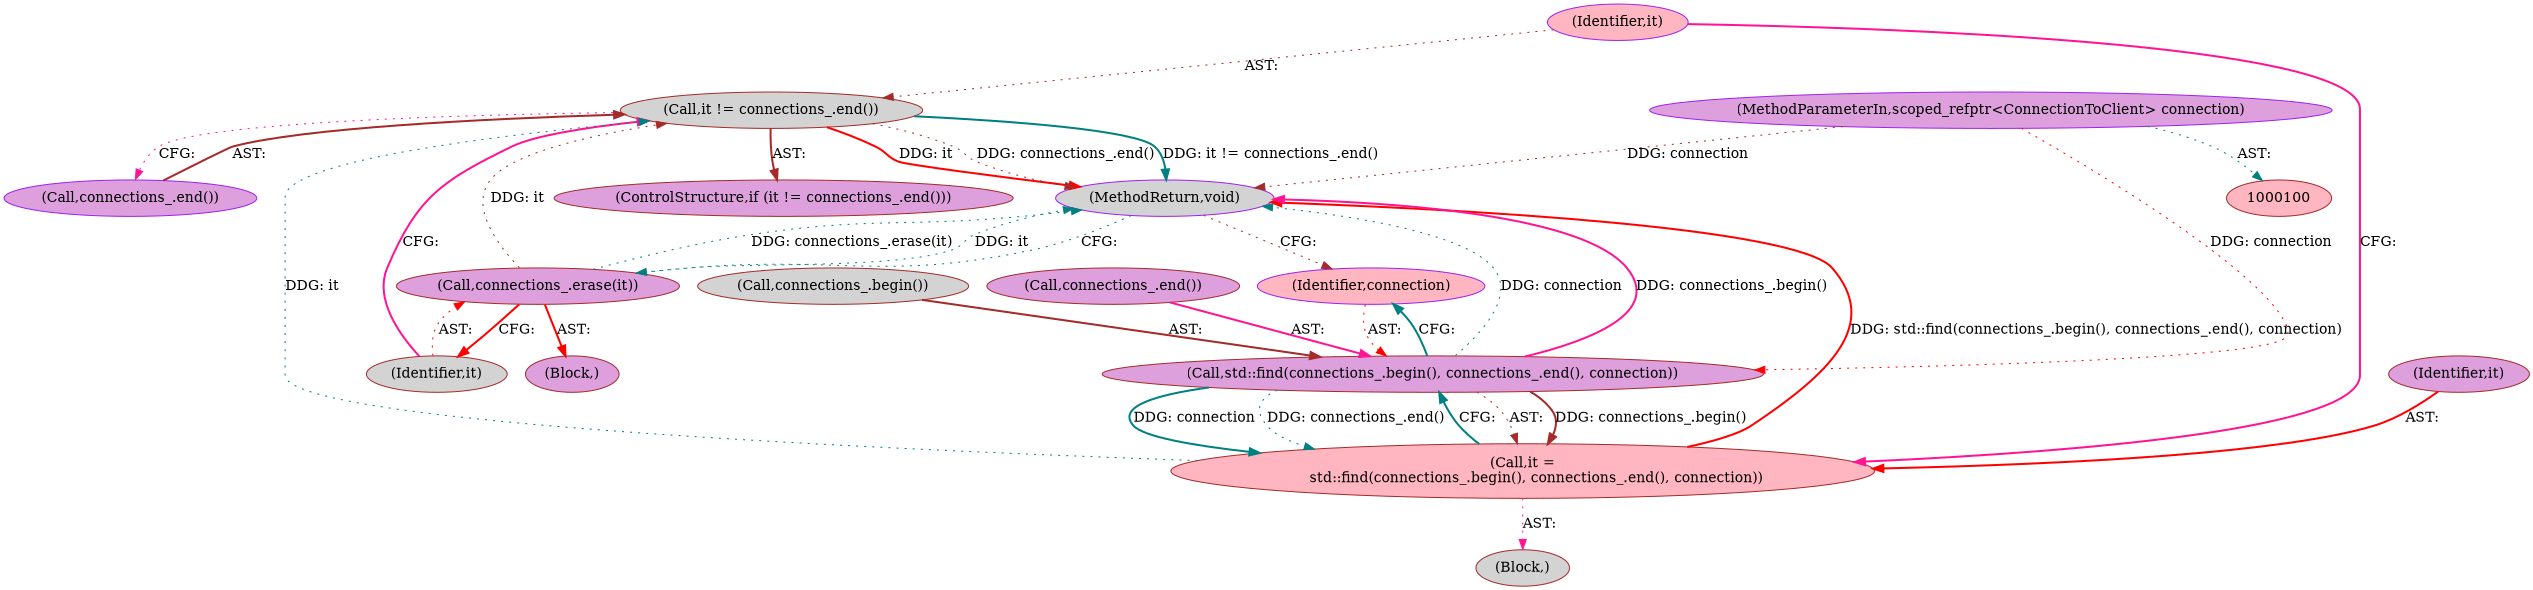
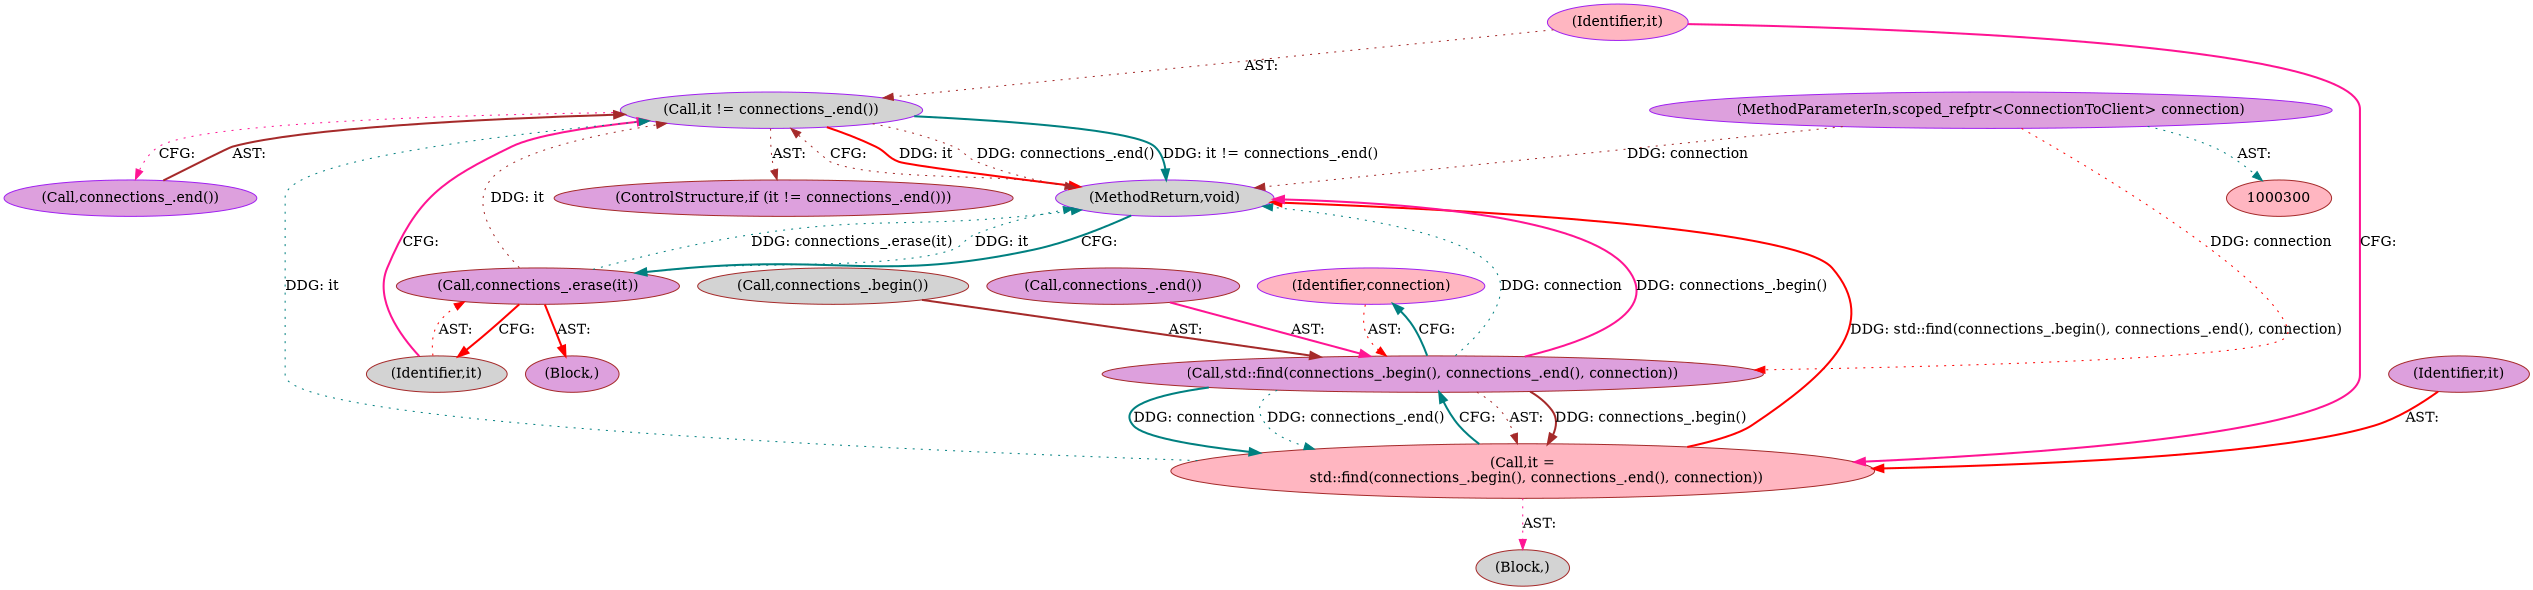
(771, 110) -> (771, 110)
(771, 149) -> (771, 149)
(2279, 198) -> (2279, 198)
(1263, 240) -> (934, 176)
(905, 266) -> (905, 266)
